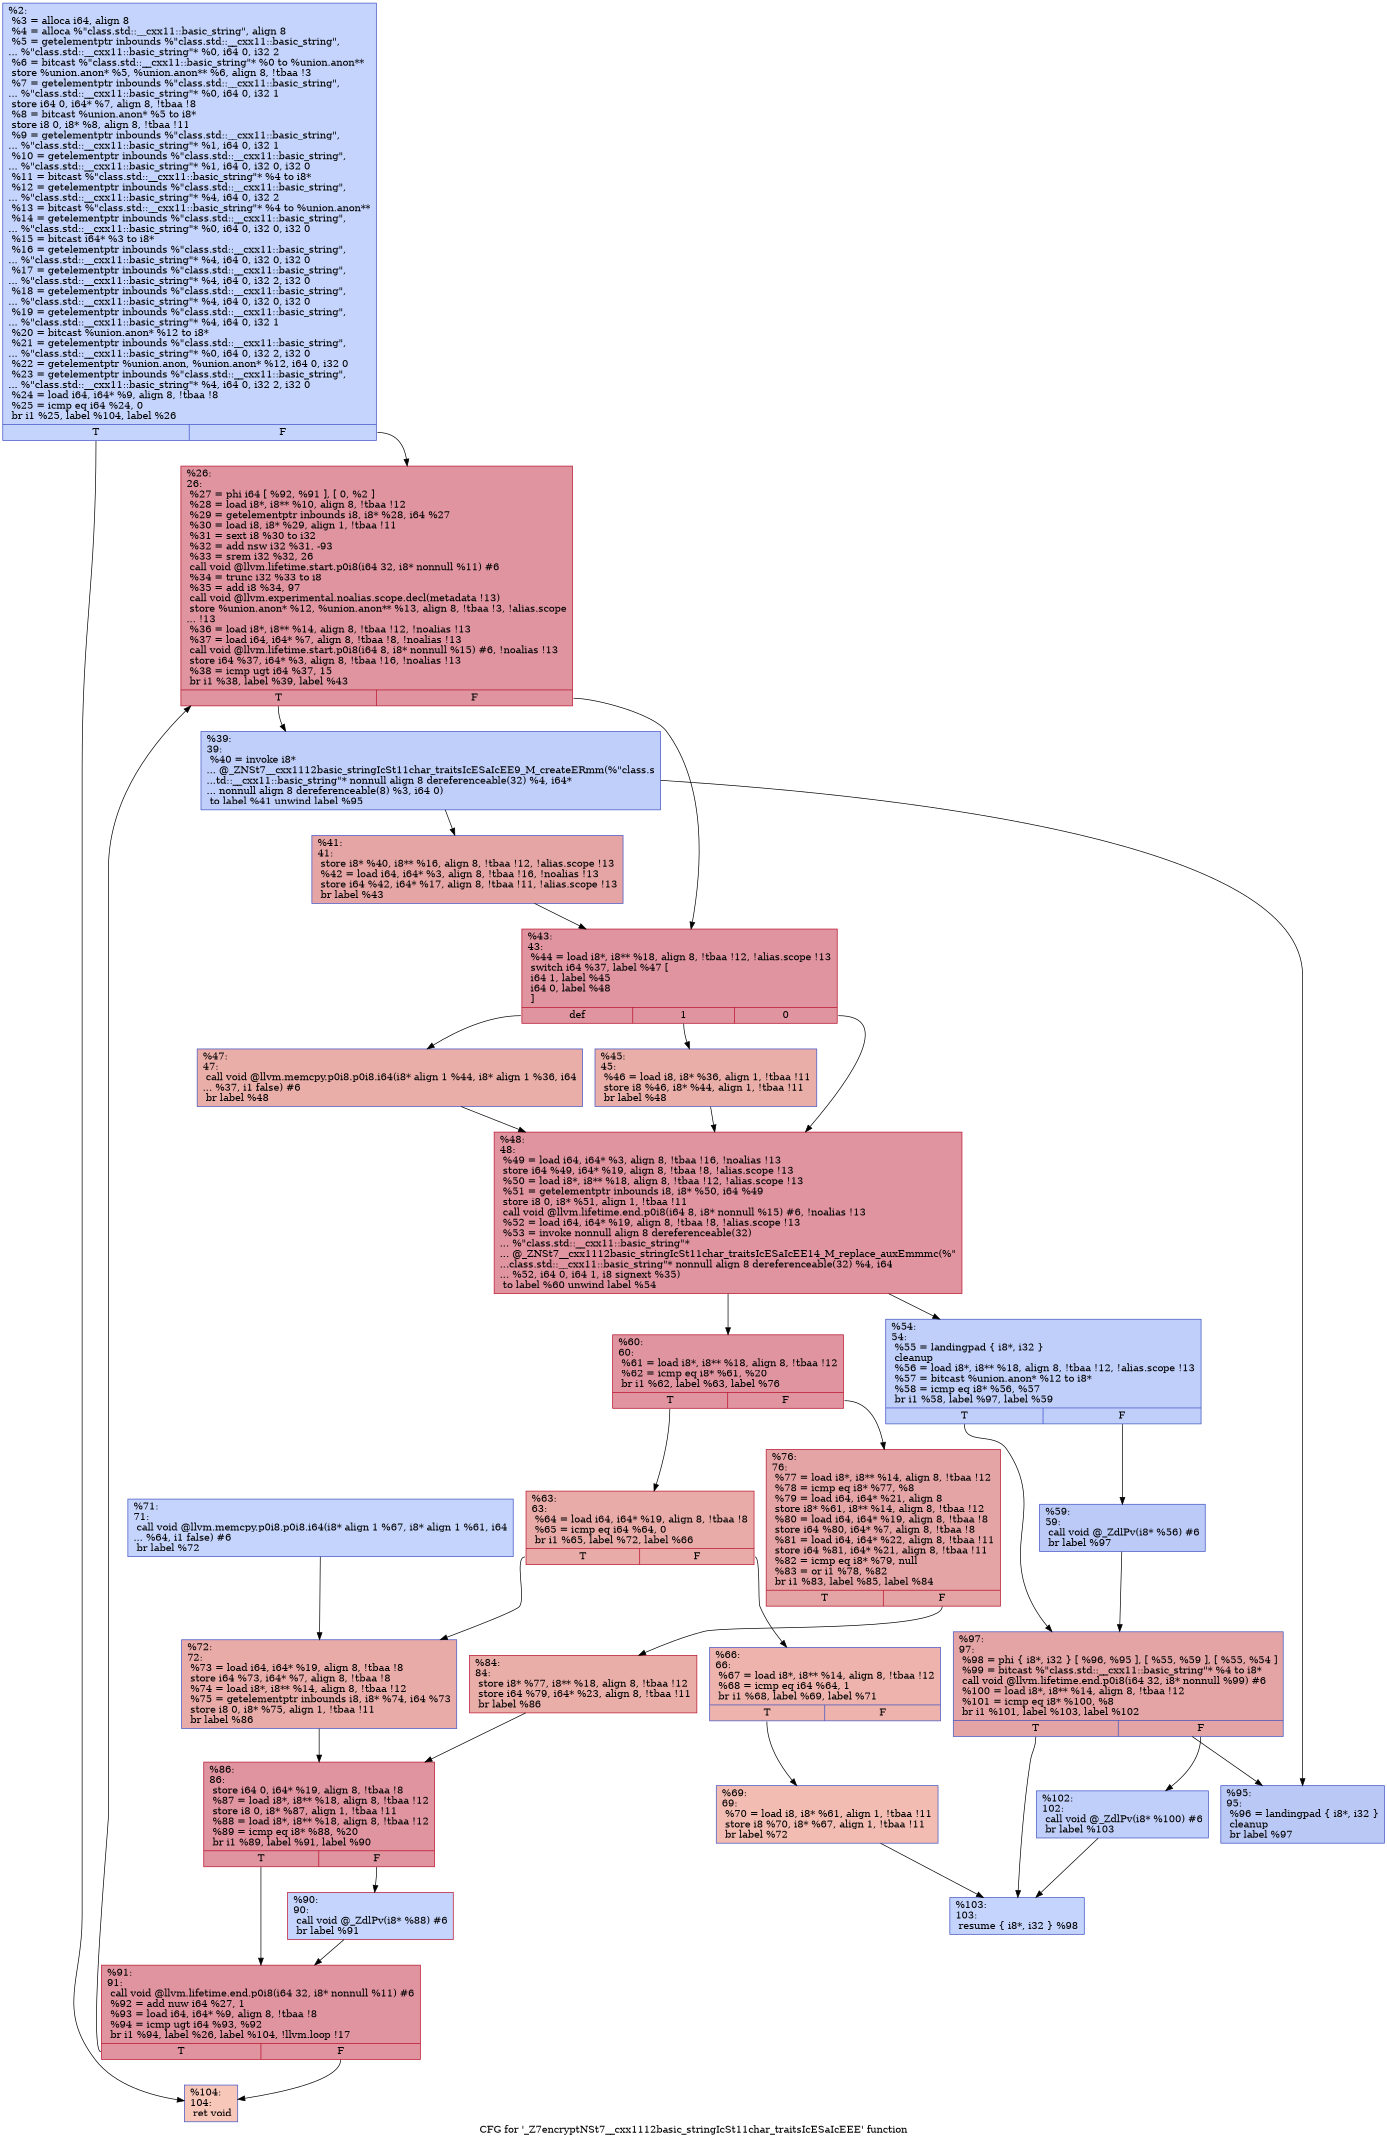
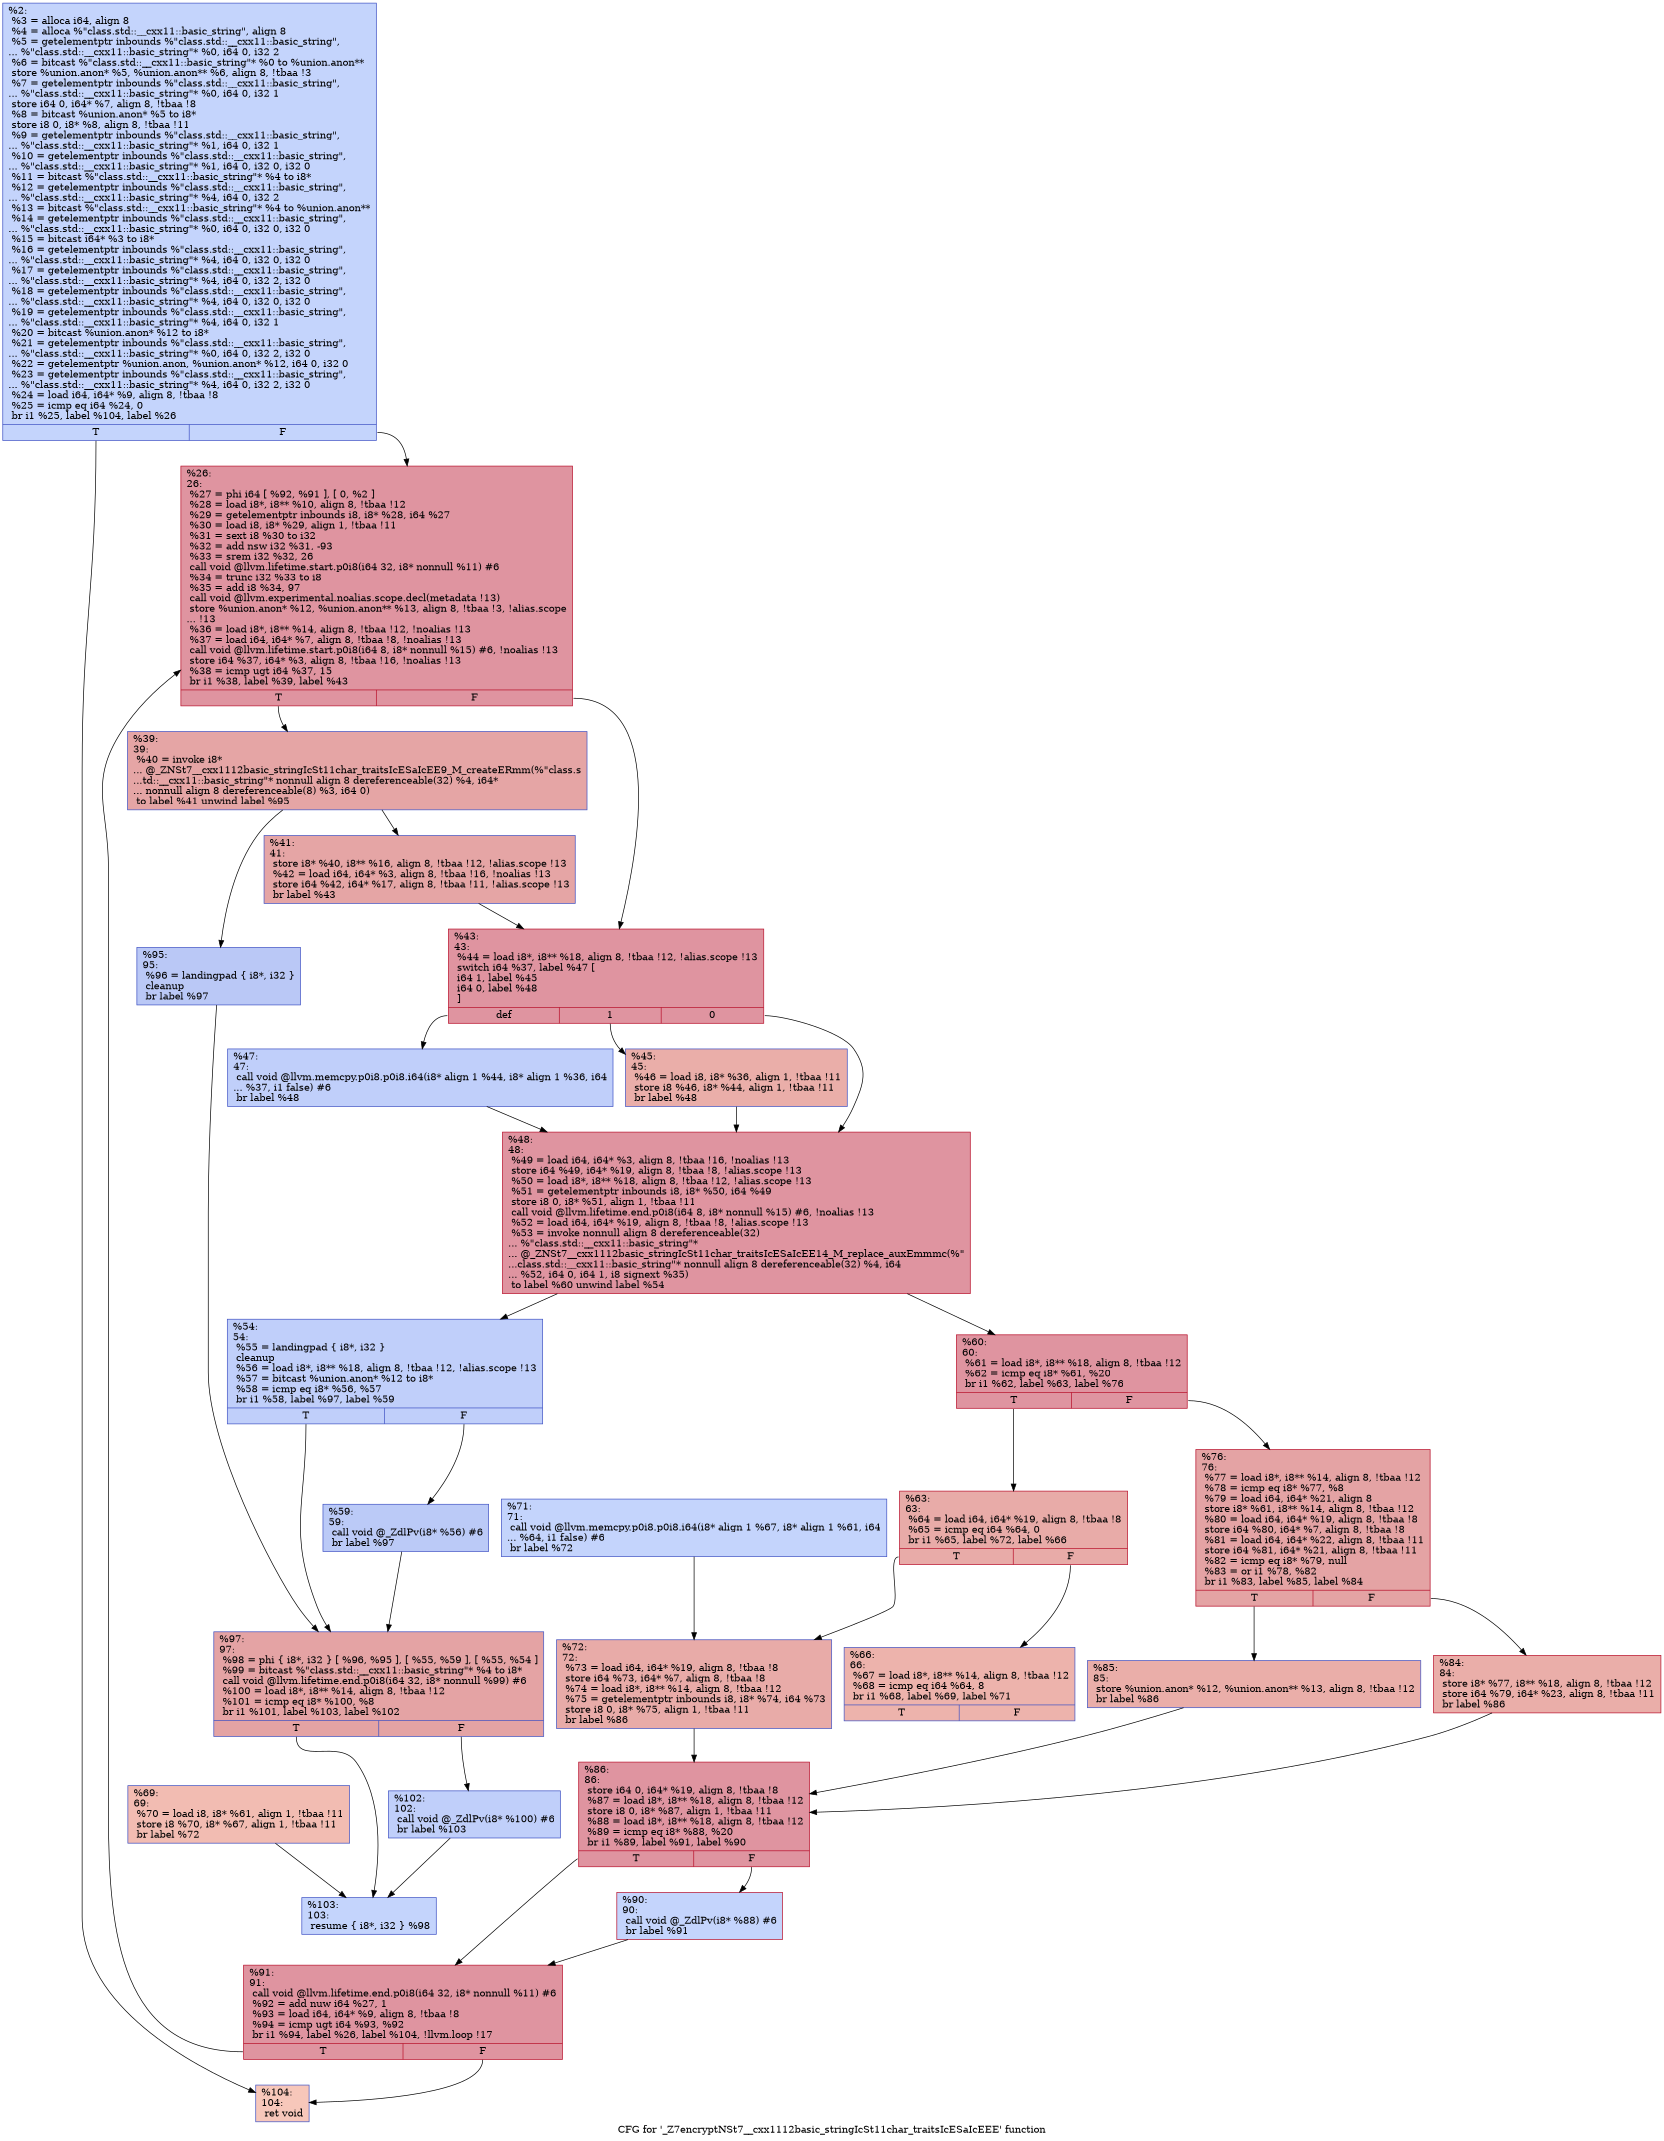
(431, 771) -> (357, 771)
(390, 1078) -> (420, 1078)
none -> (1254, 1684)
(783, 1686) -> (917, 1686)
(774, 1753) -> none
(1224, 1759) -> (208, 1328)
